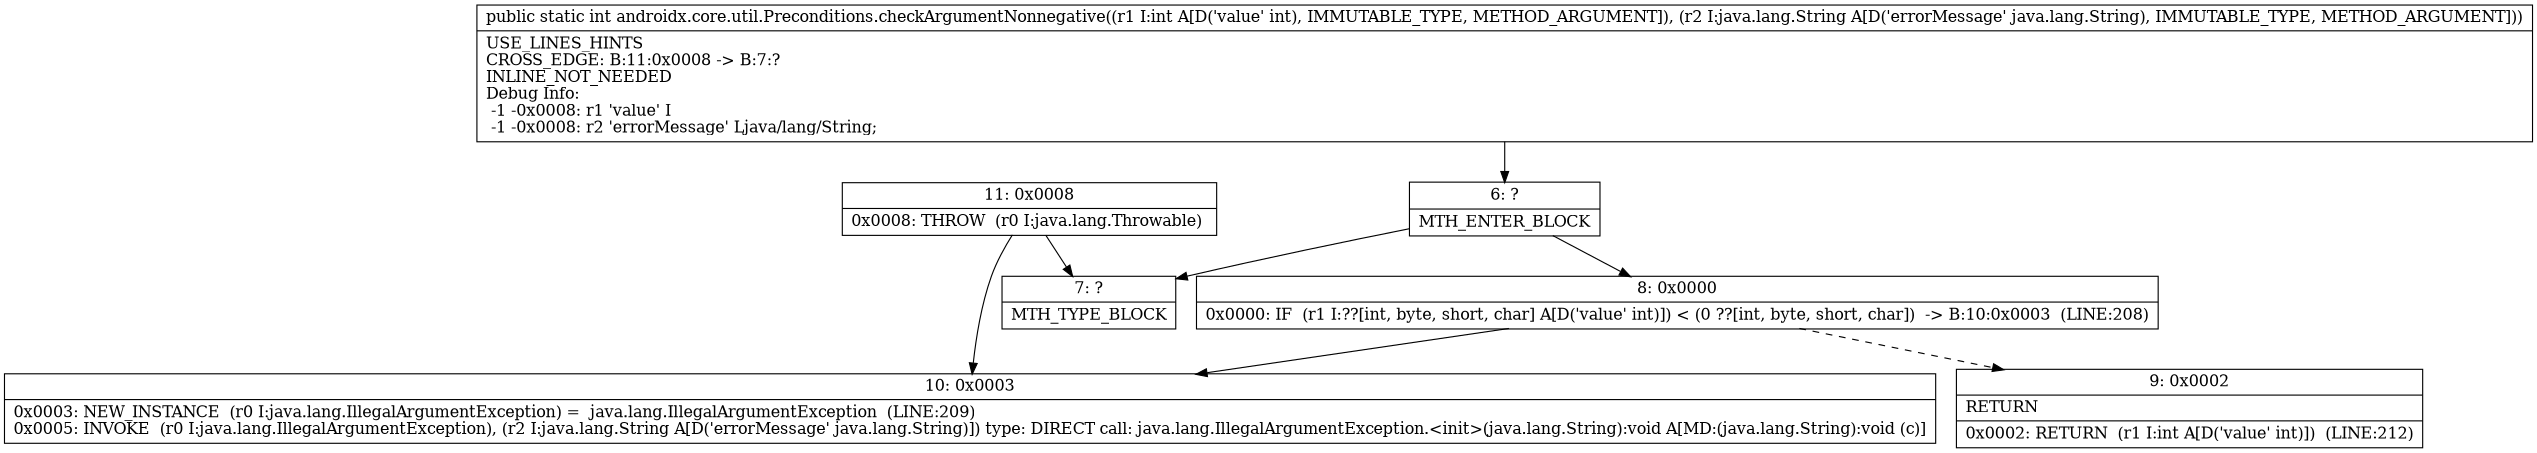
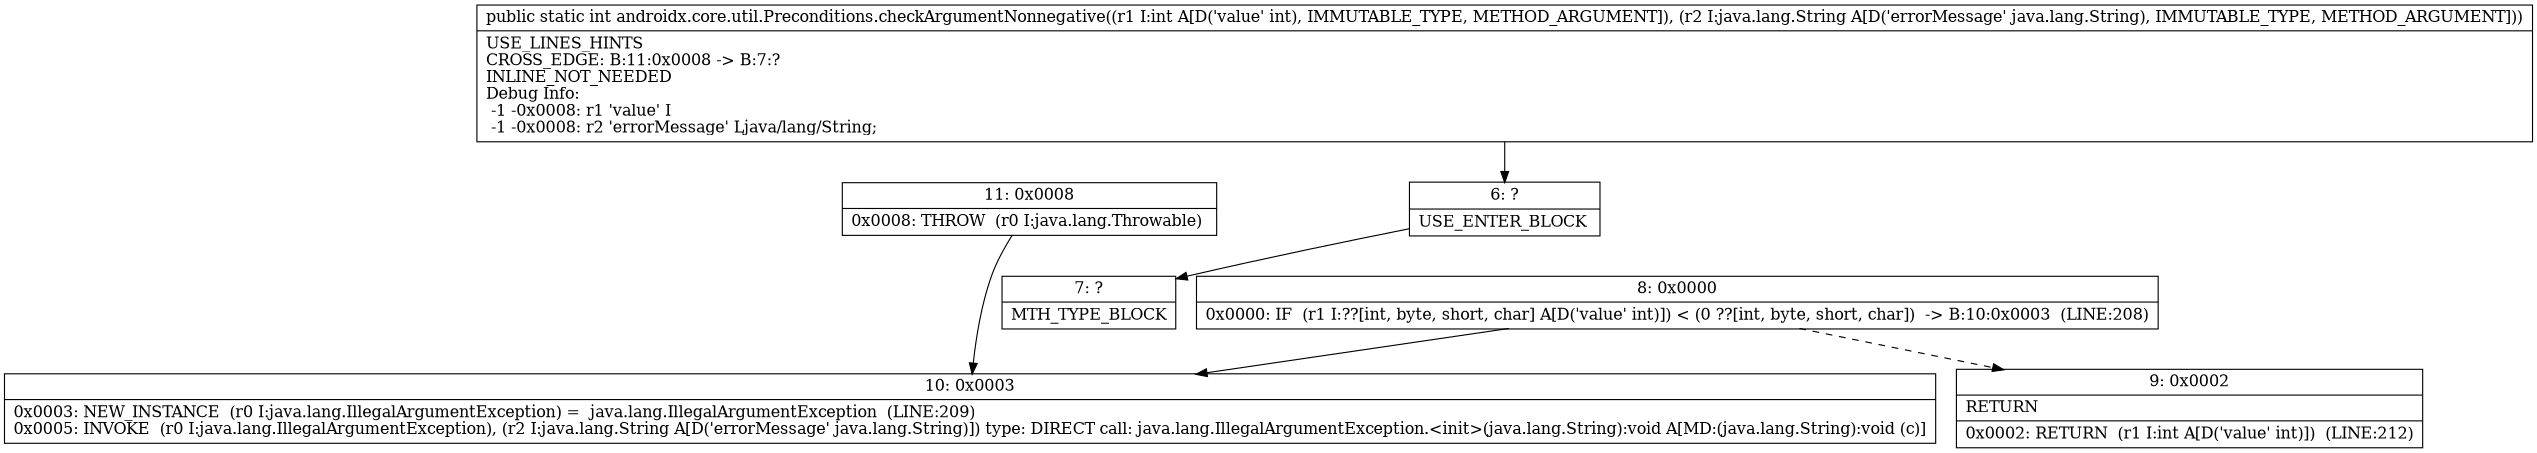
(1505, 222) -> (1503, 222)
(1056, 251) -> none
(1587, 254) -> none
